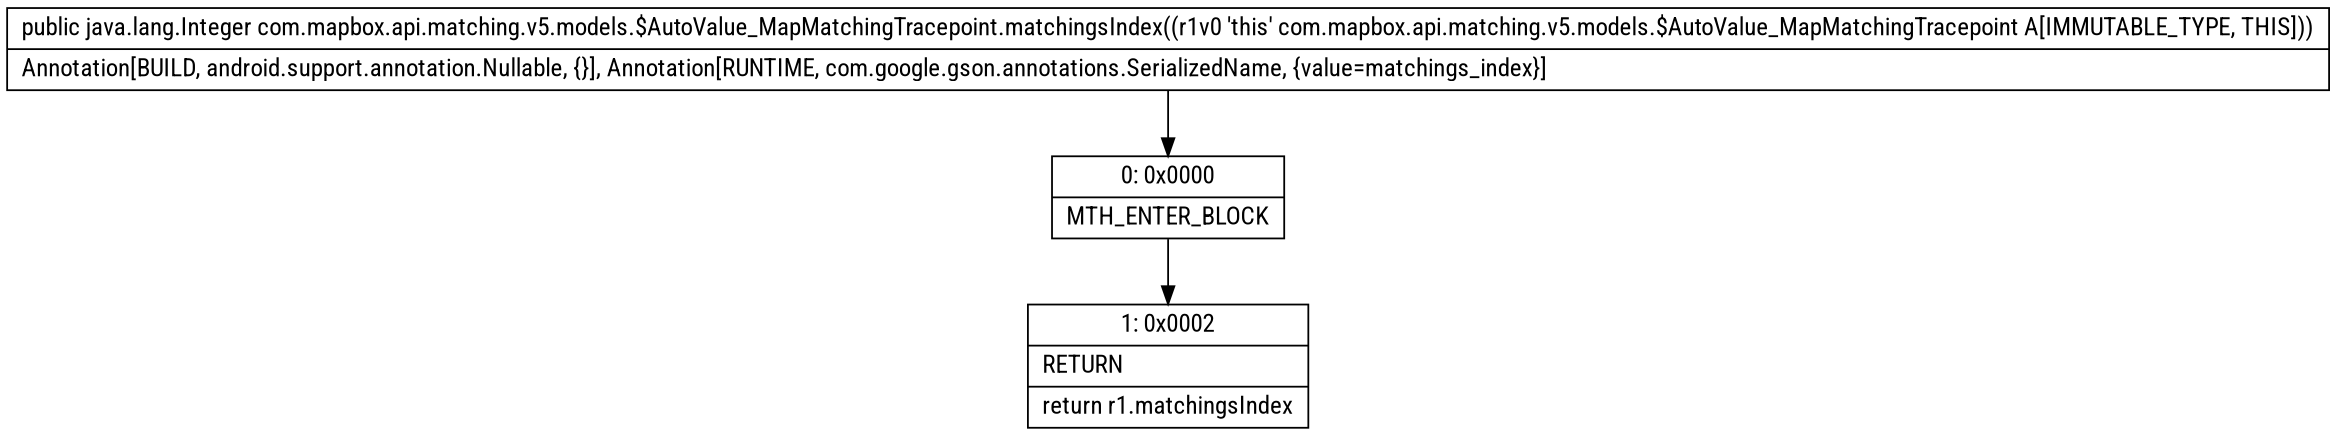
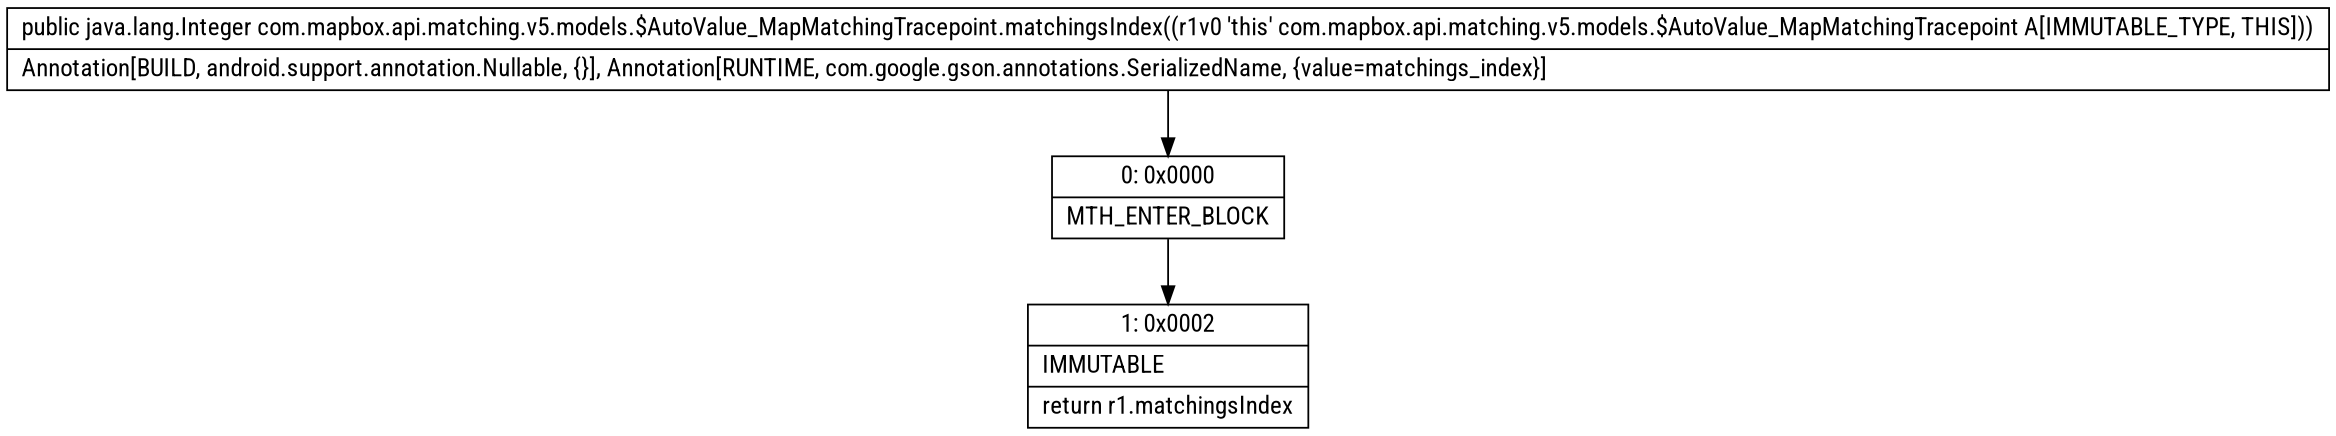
(1083, 365) -> (1104, 365)
